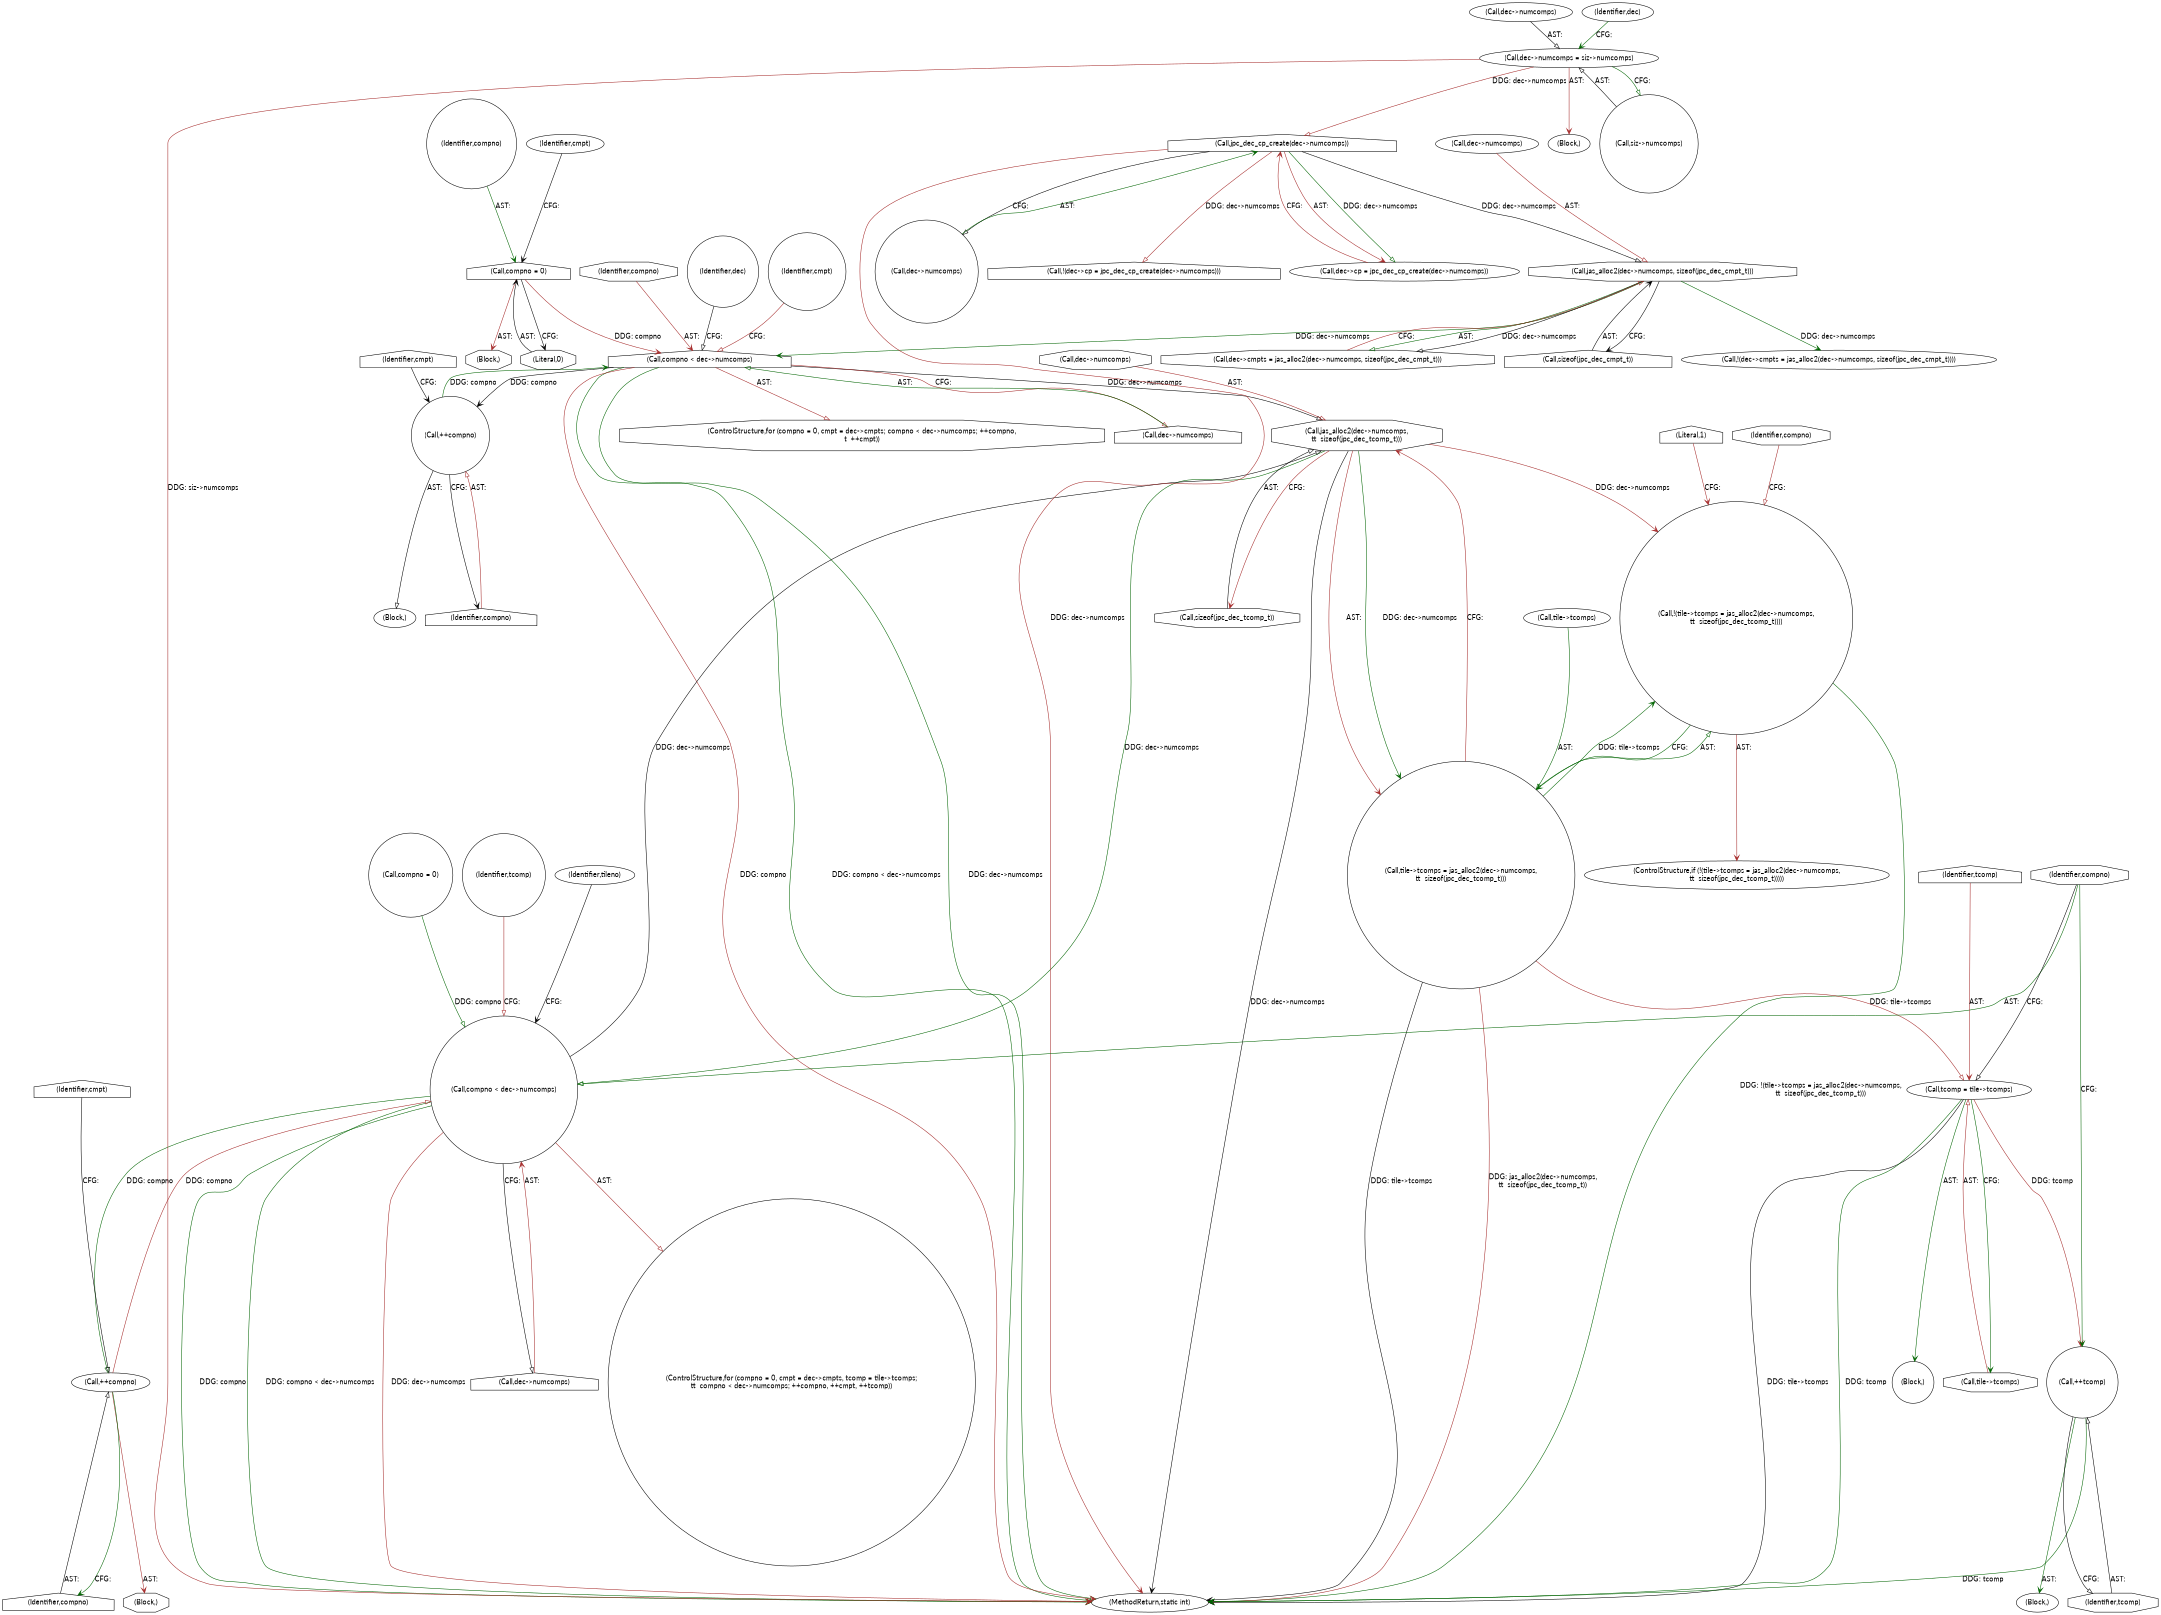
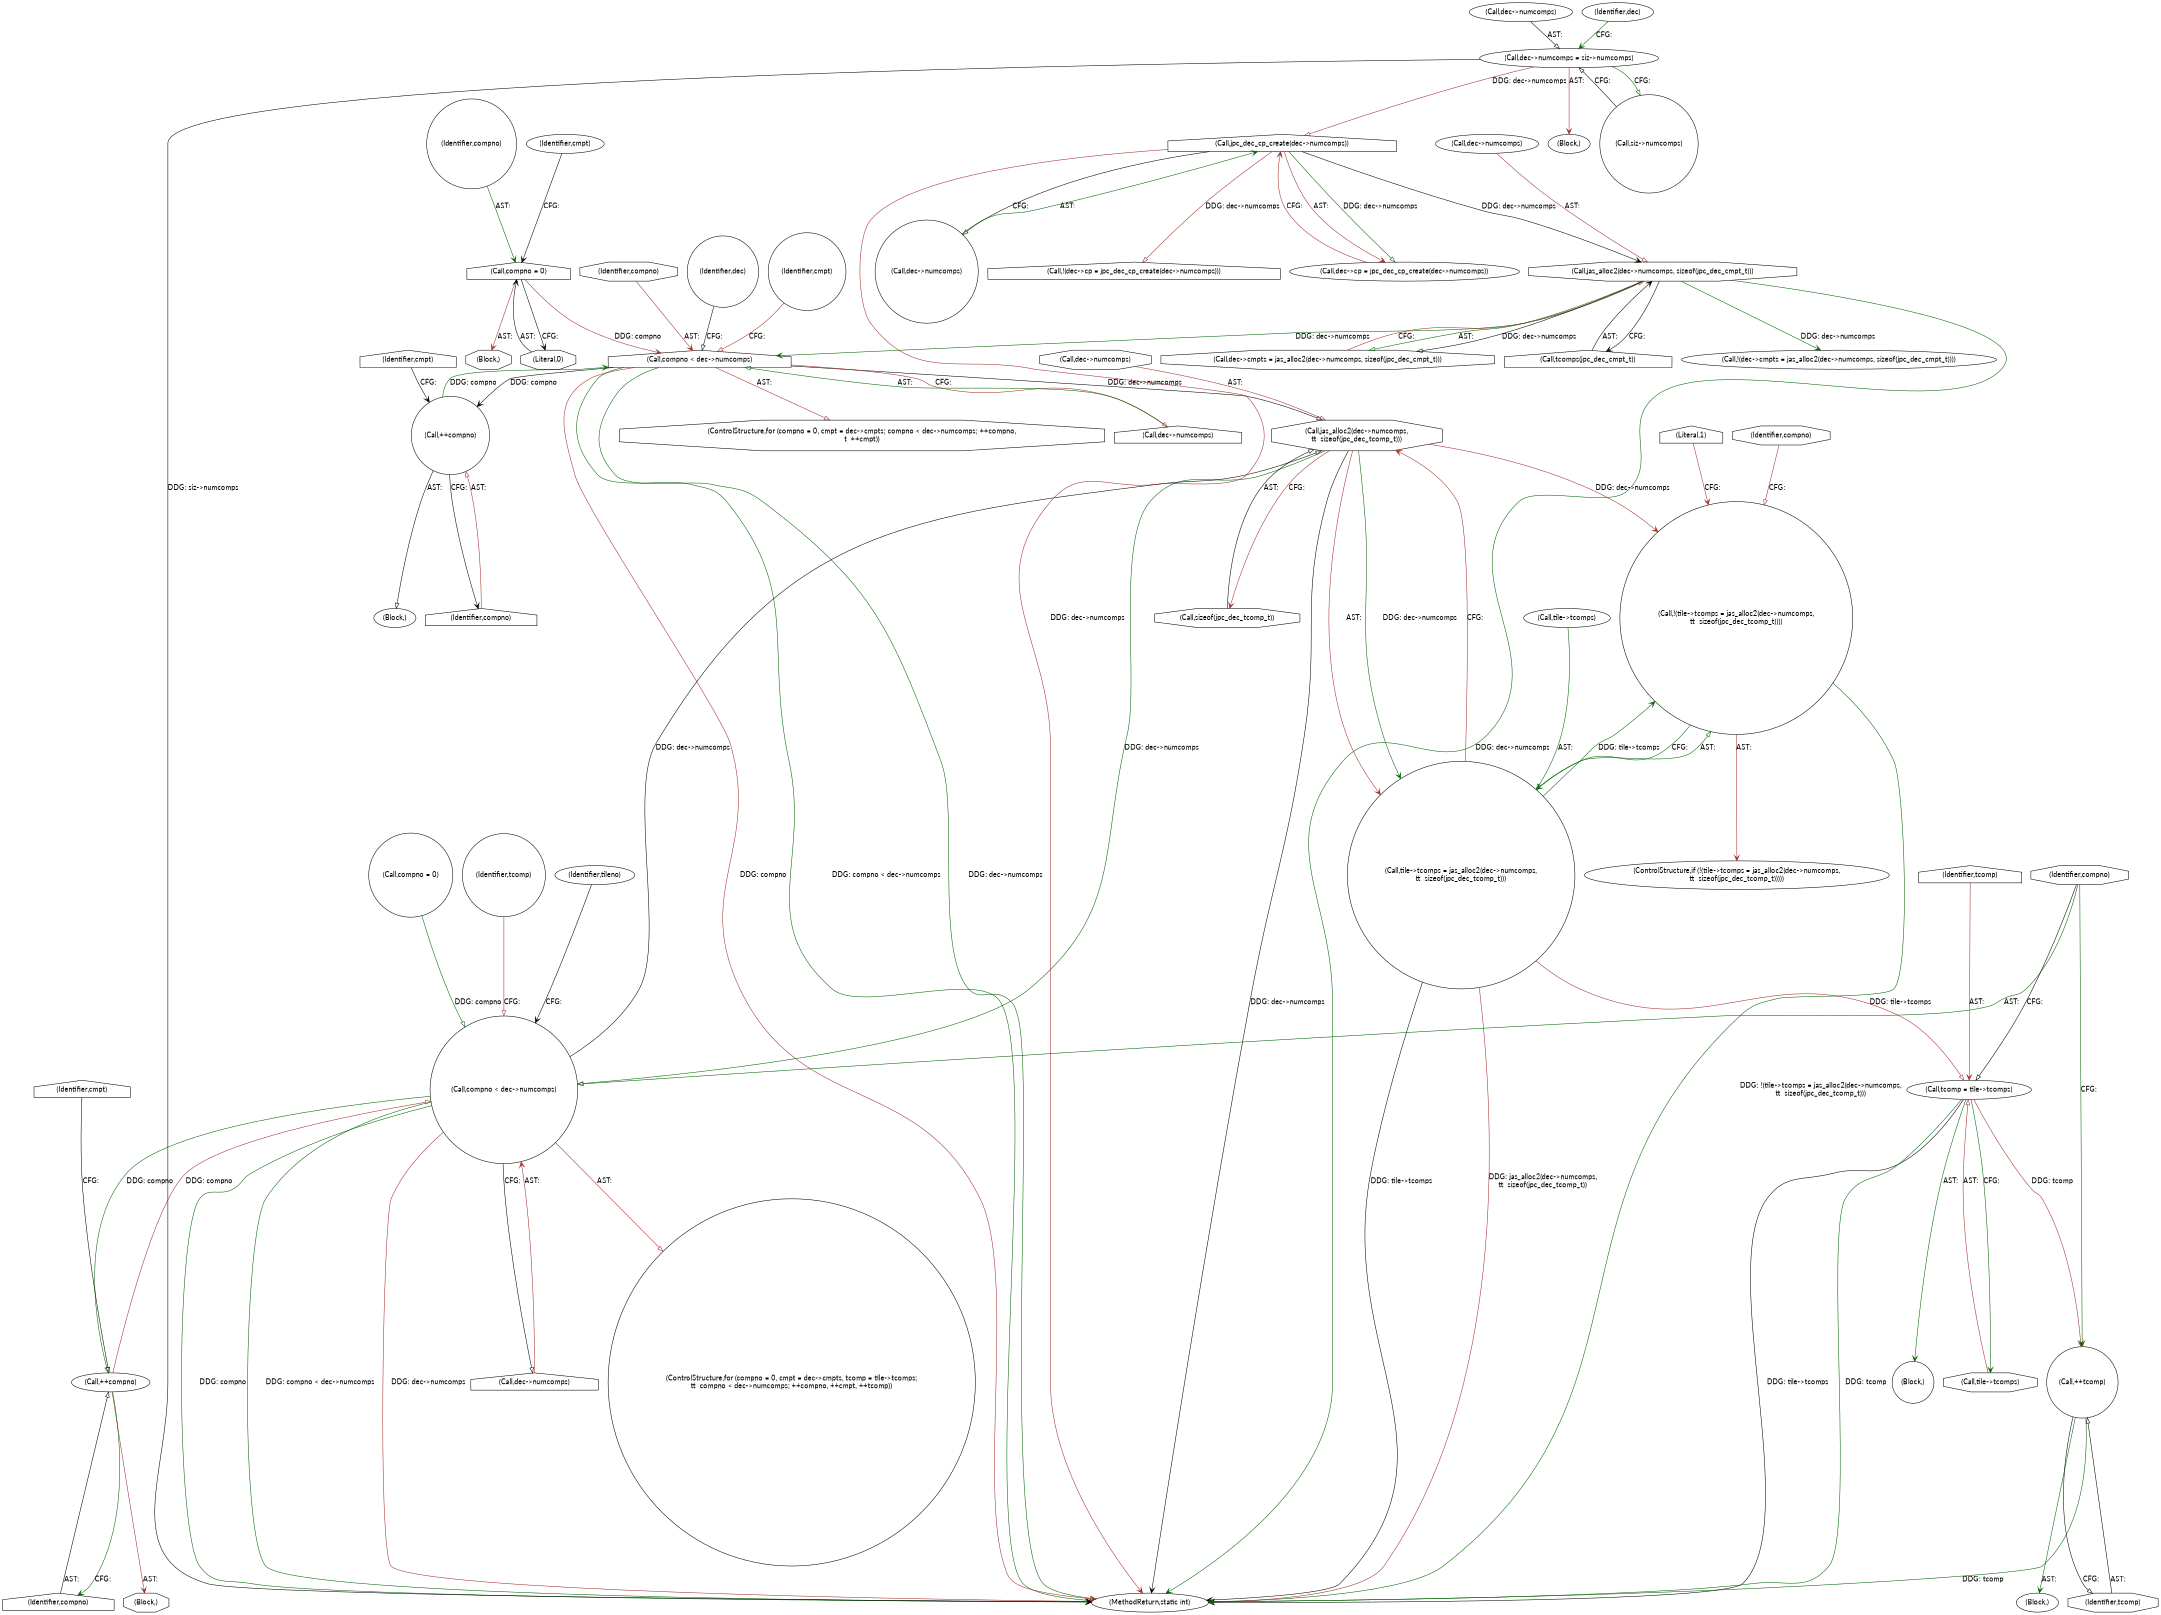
(1604, 81) -> (1604, 81)
(1469, 207) -> (1469, 207)
(1588, 360) -> (1588, 360)
(168, 656) -> (168, 656)
none -> (1503, 710)
